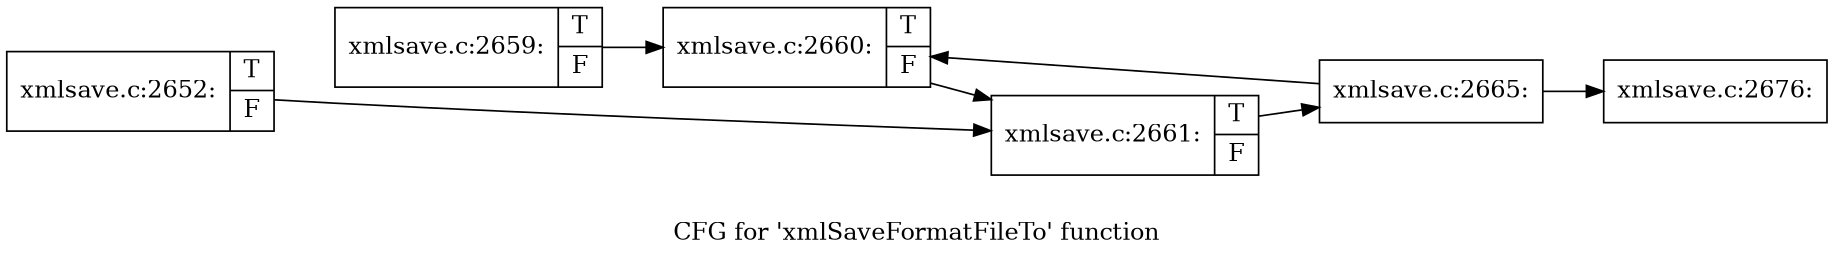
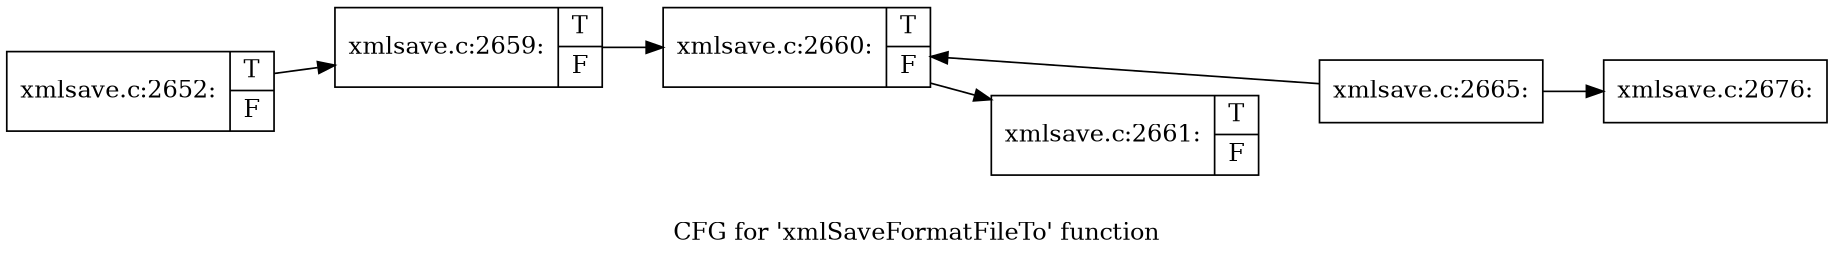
(1280, 113) -> none
(624, 117) -> (296, 71)
